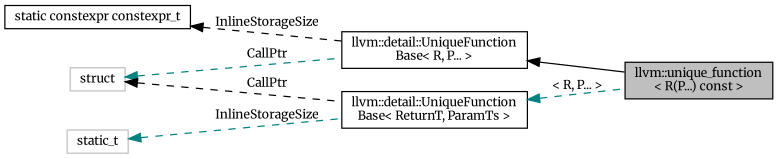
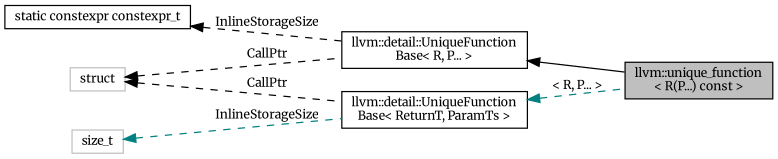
(240, 67) -> (240, 67)
(98, 142) -> (98, 142)
